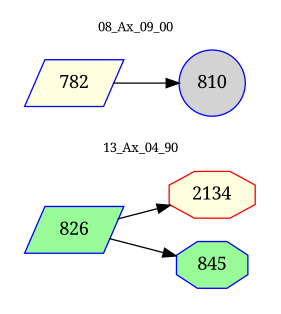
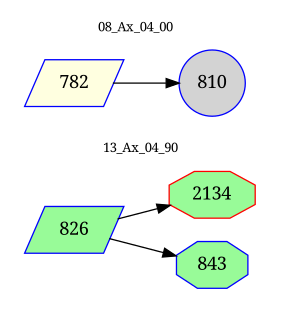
(136, 28) -> (136, 28)
(212, 195) -> (212, 195)
(212, 265) -> (212, 265)
